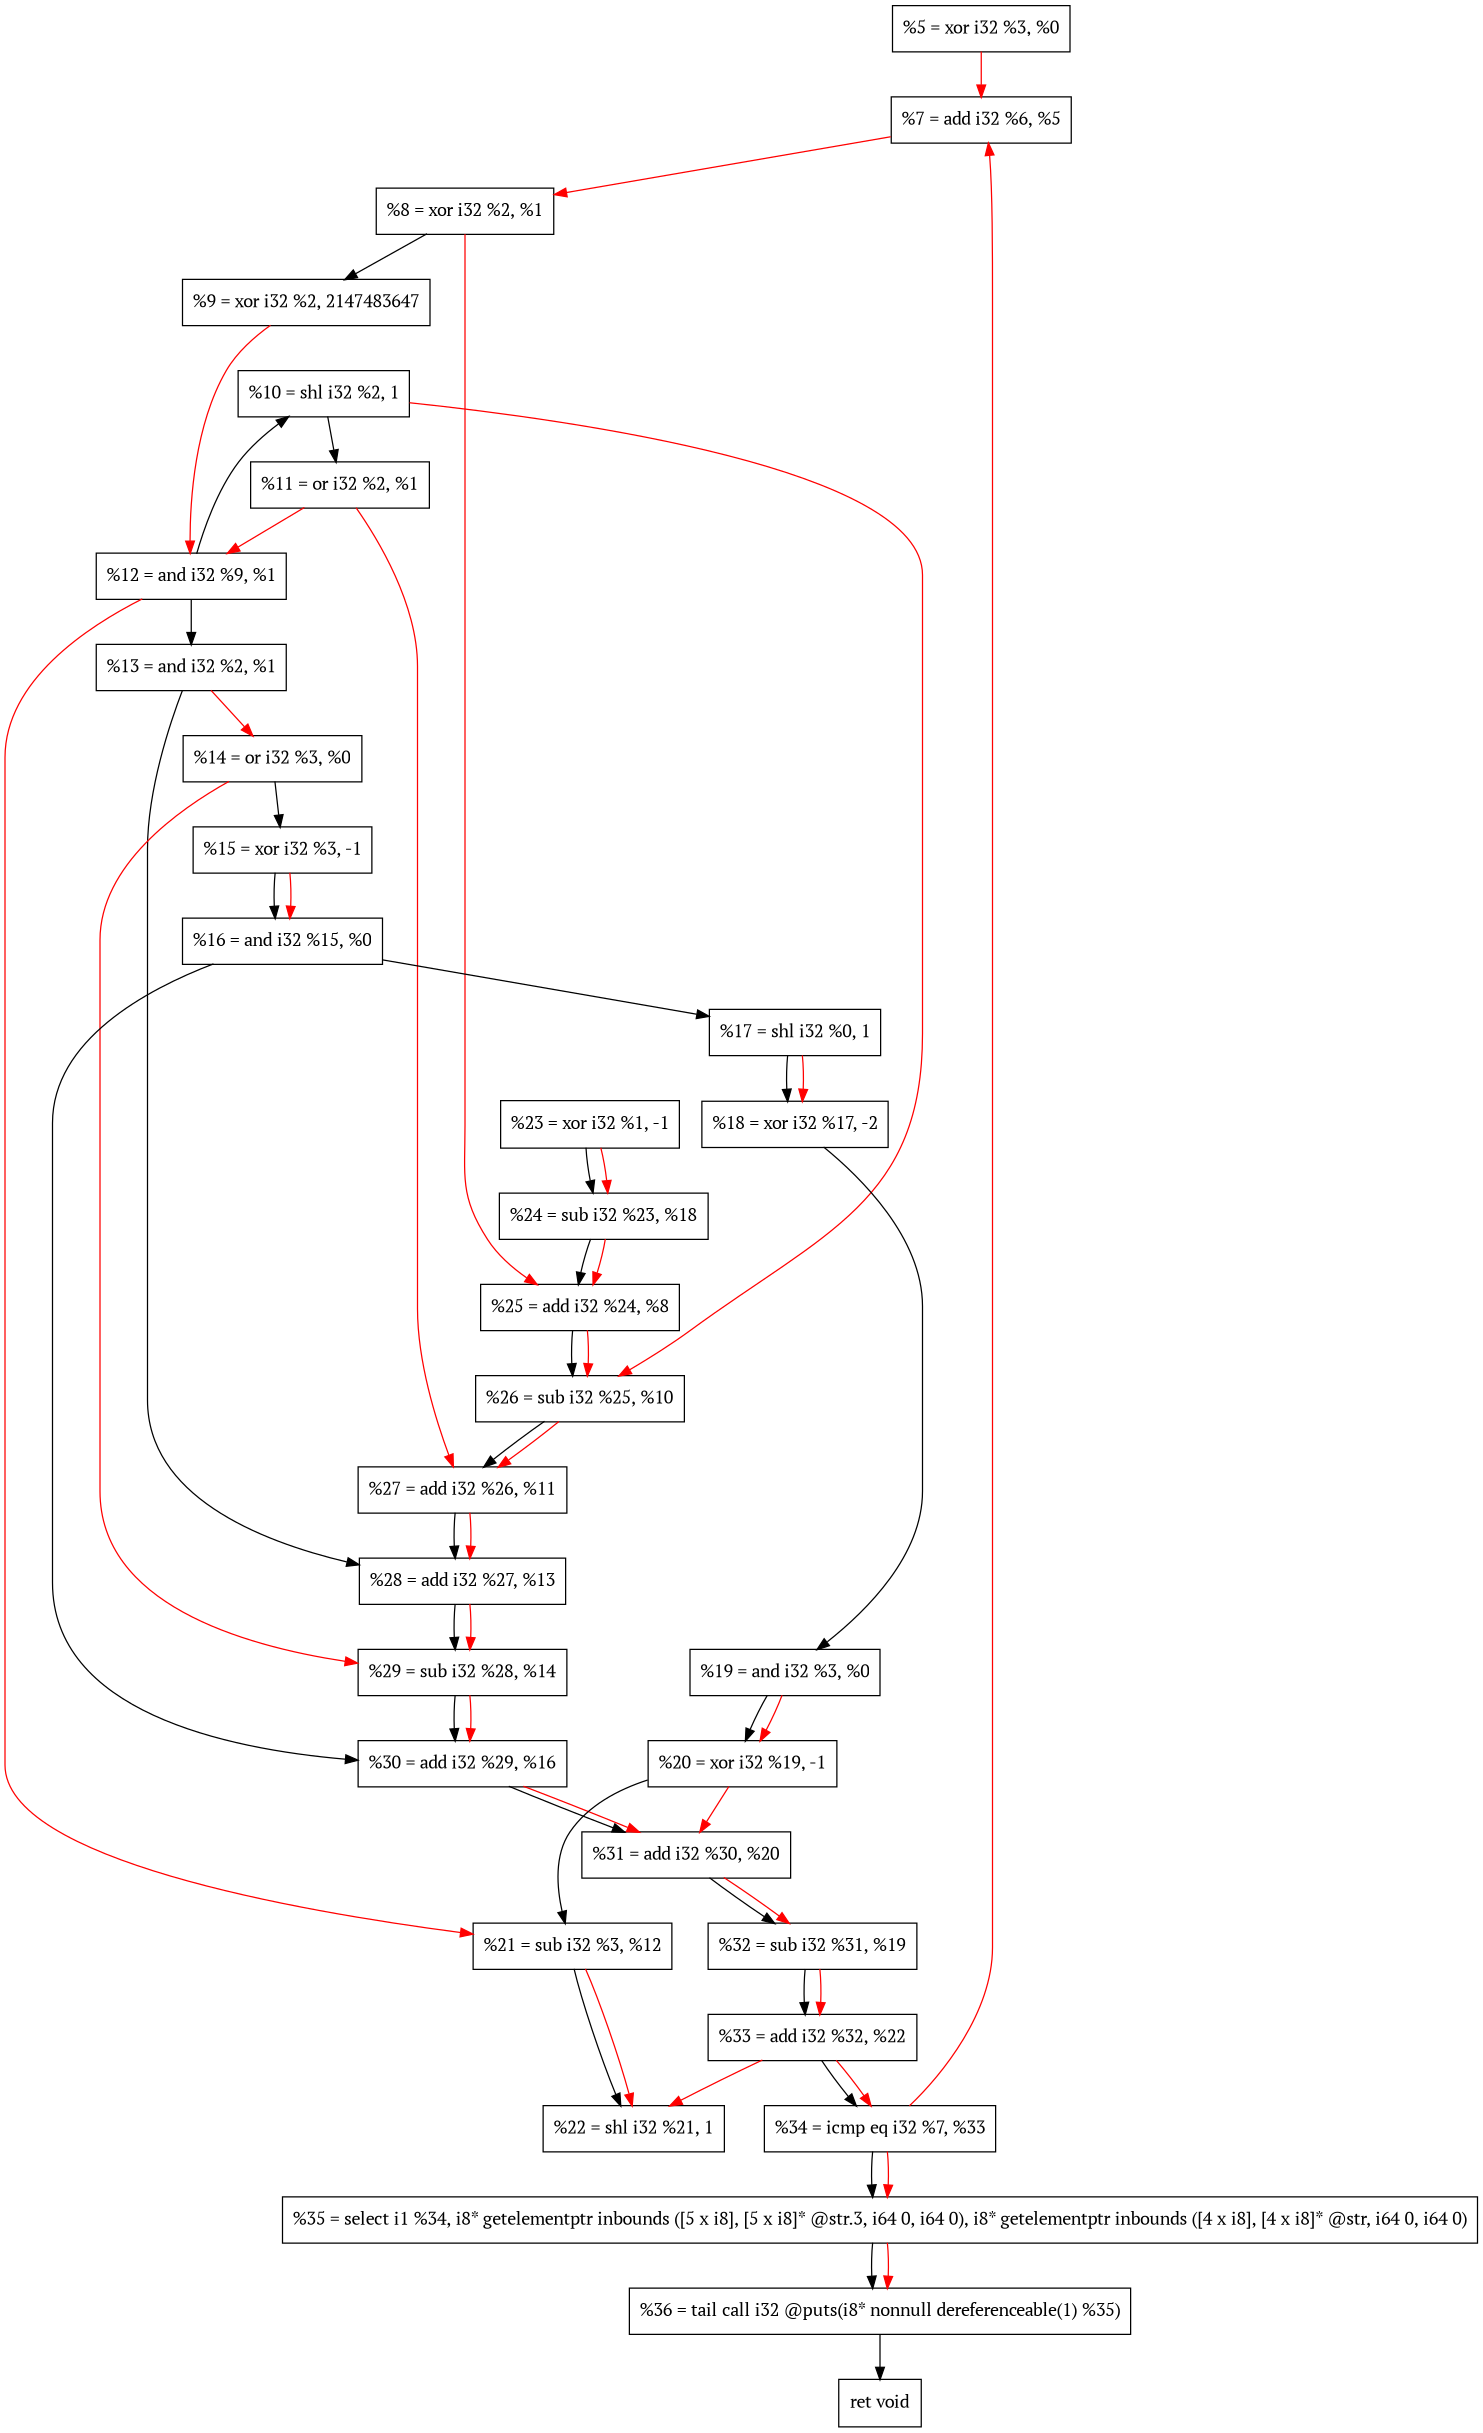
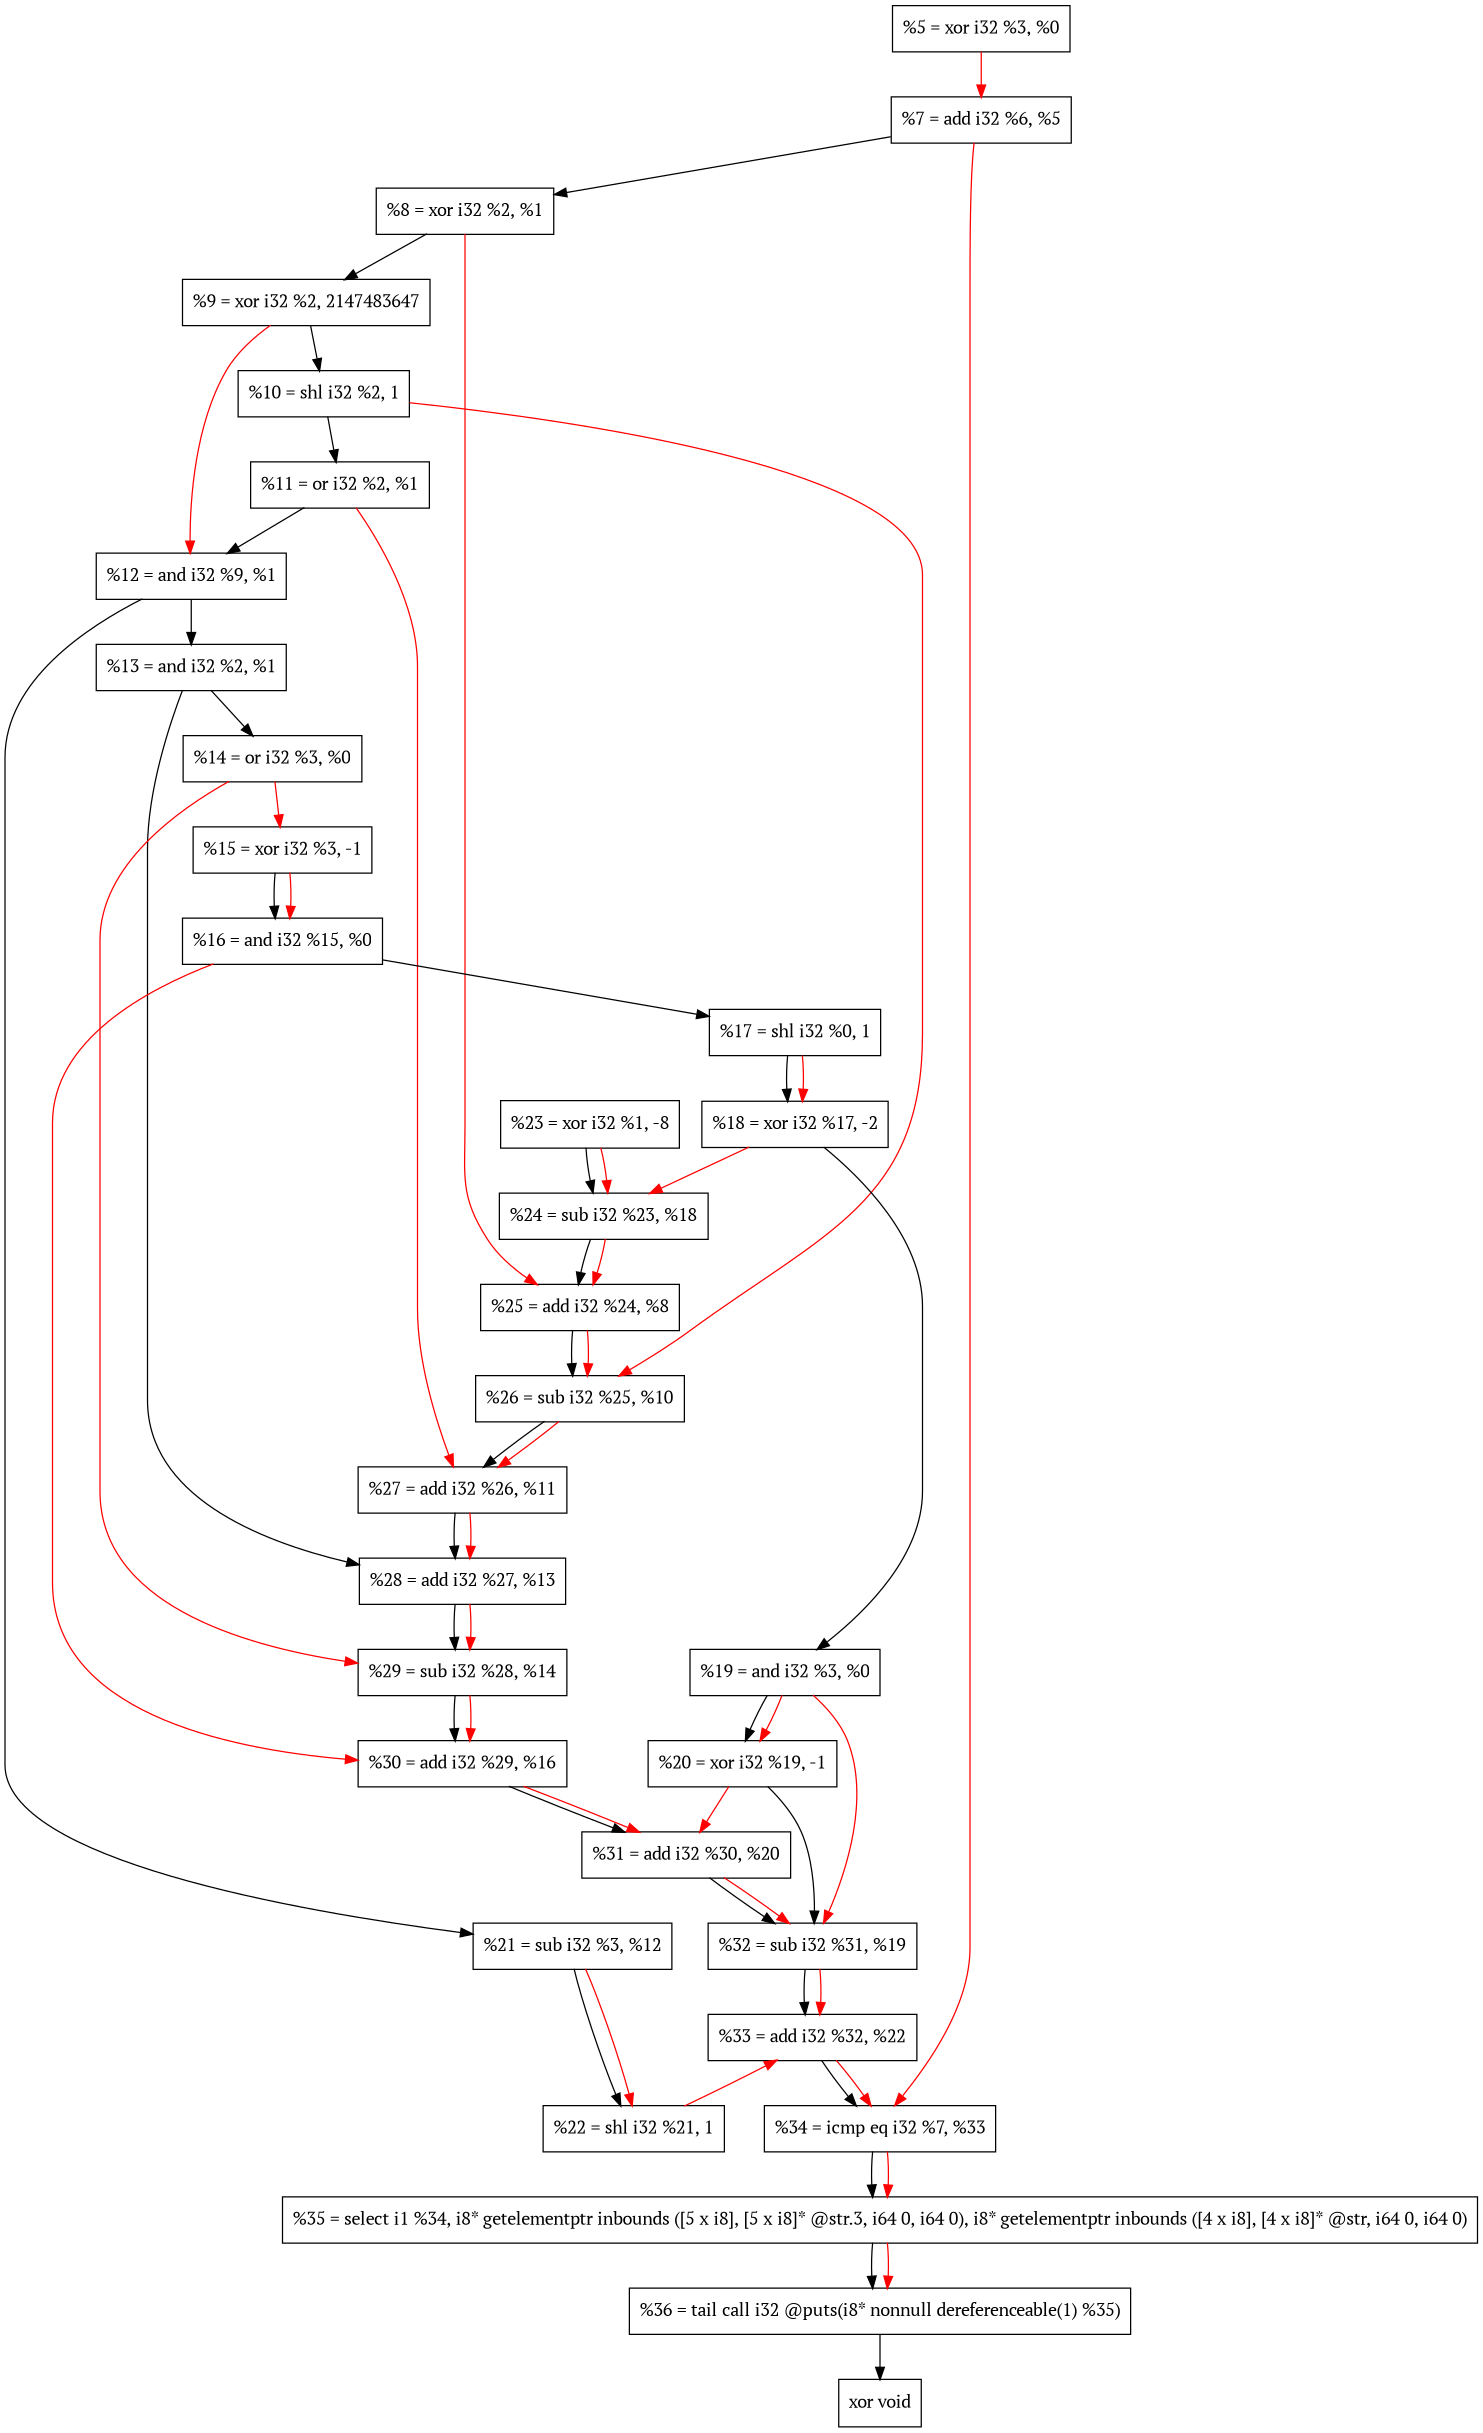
(729, 165) -> (729, 165)
(226, 481) -> (314, 342)
(271, 527) -> (271, 527)
(228, 709) -> (228, 709)
(277, 798) -> (277, 798)
(590, 1124) -> (590, 1124)
(992, 1143) -> (970, 1128)
none -> (705, 1168)
(5, 1403) -> (5, 1403)
(52, 1420) -> (52, 1420)
none -> (856, 1799)
(574, 1827) -> (805, 1843)
(721, 2080) -> (725, 2086)
(880, 2403) -> (880, 2403)
